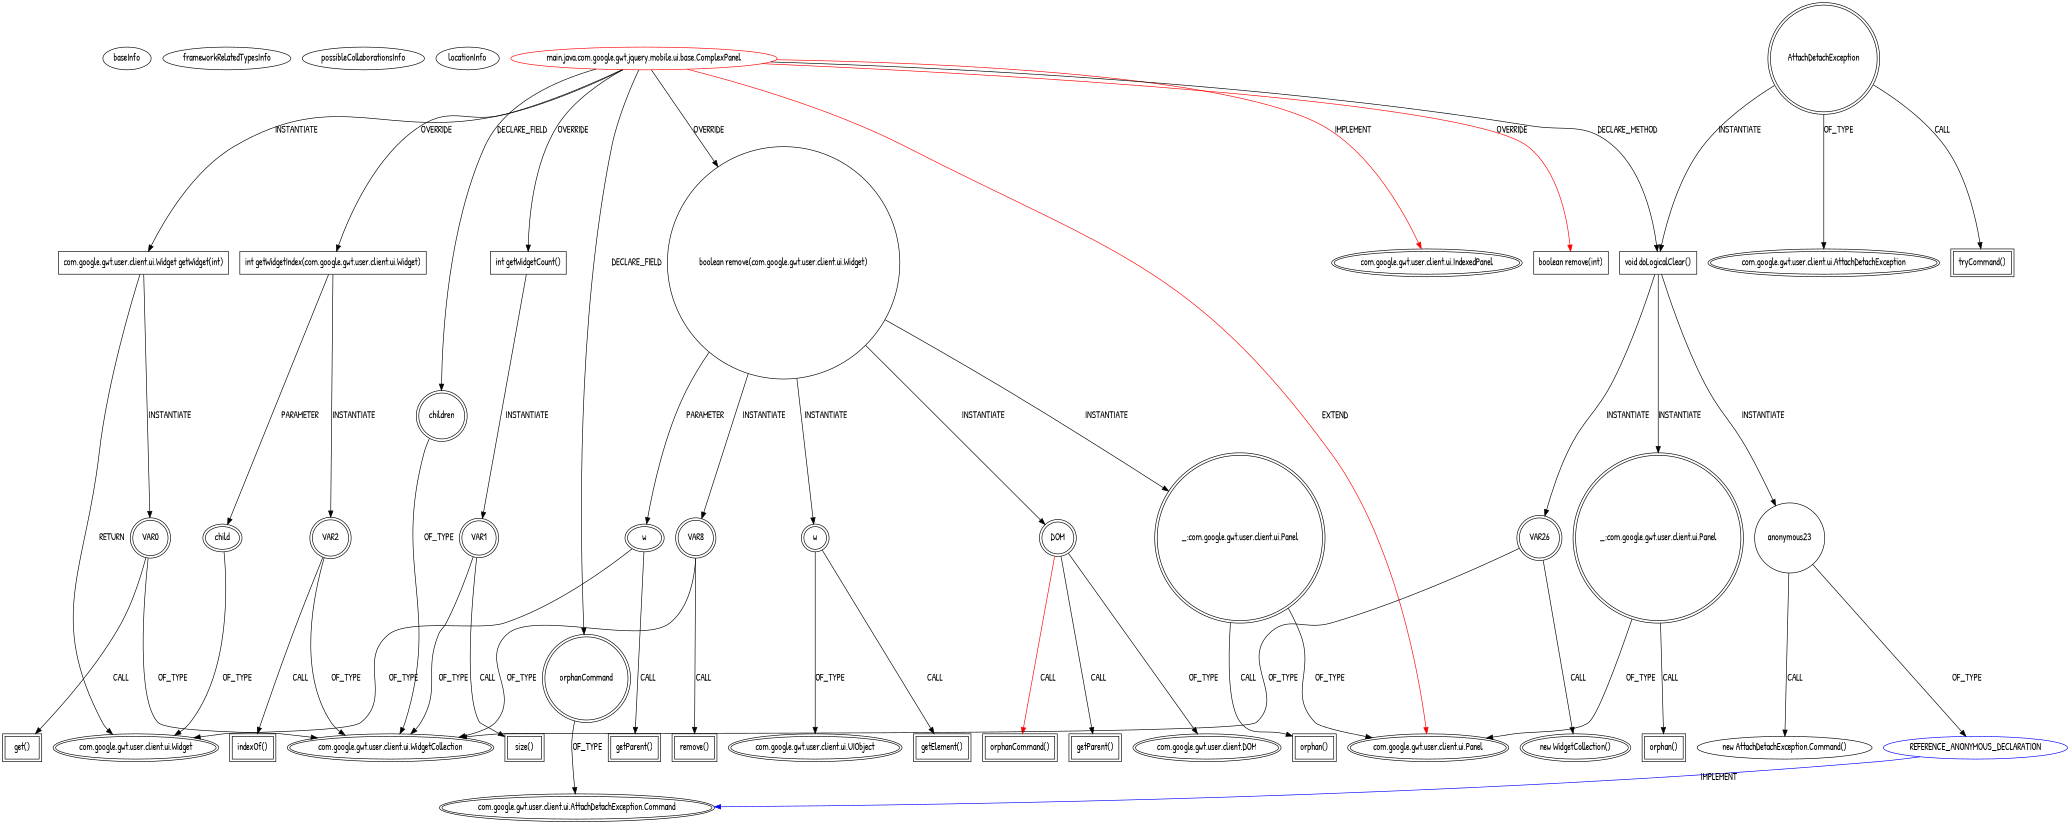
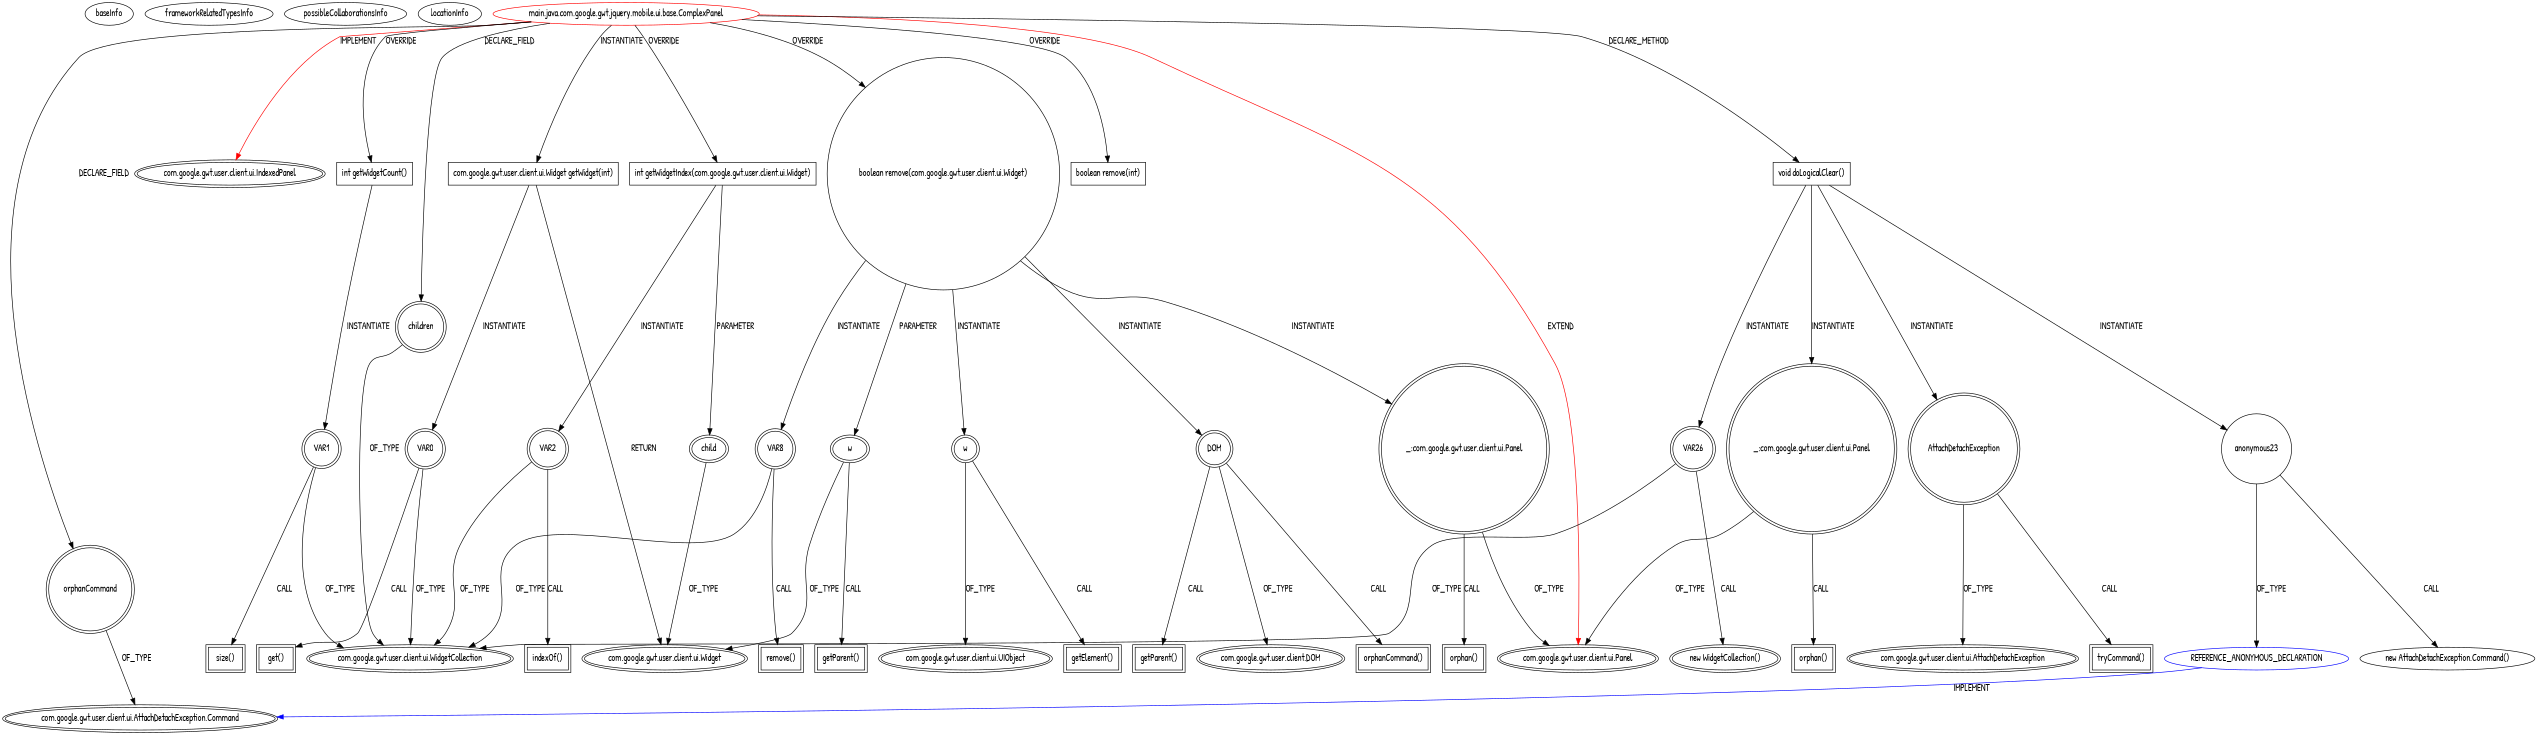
(1246, 95) -> (960, 36)
(1699, 152) -> (1876, 290)
(1039, 642) -> (1302, 551)
